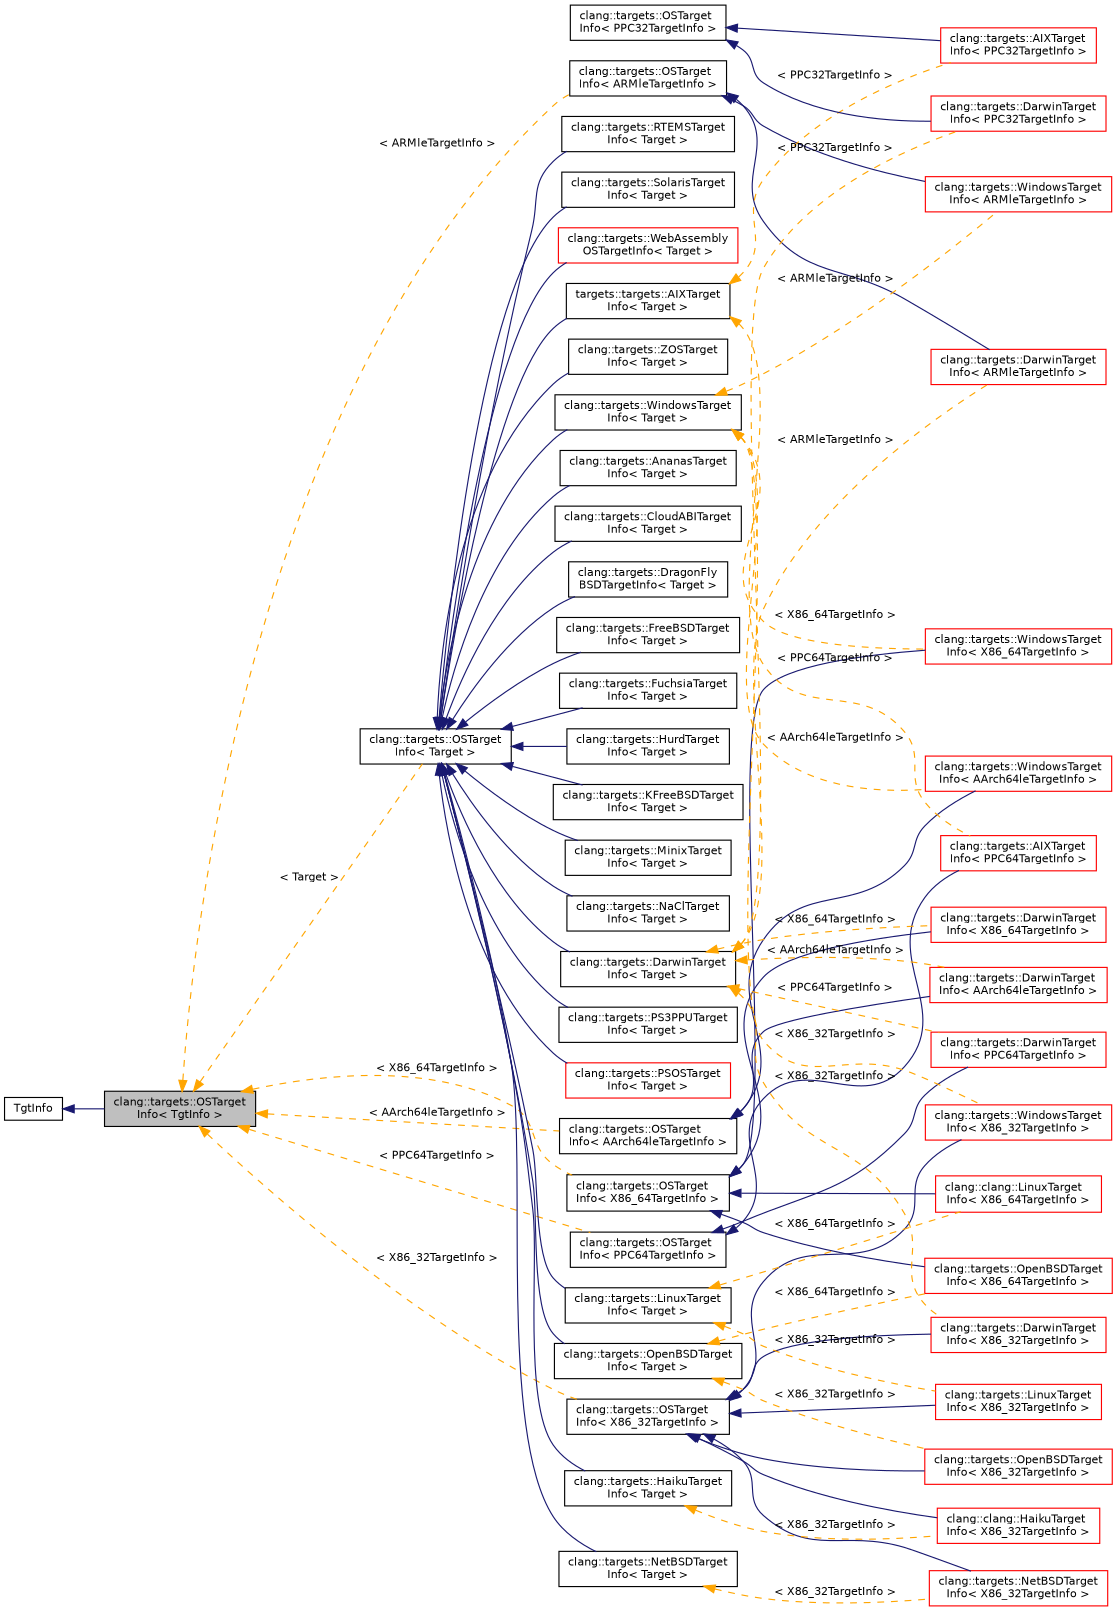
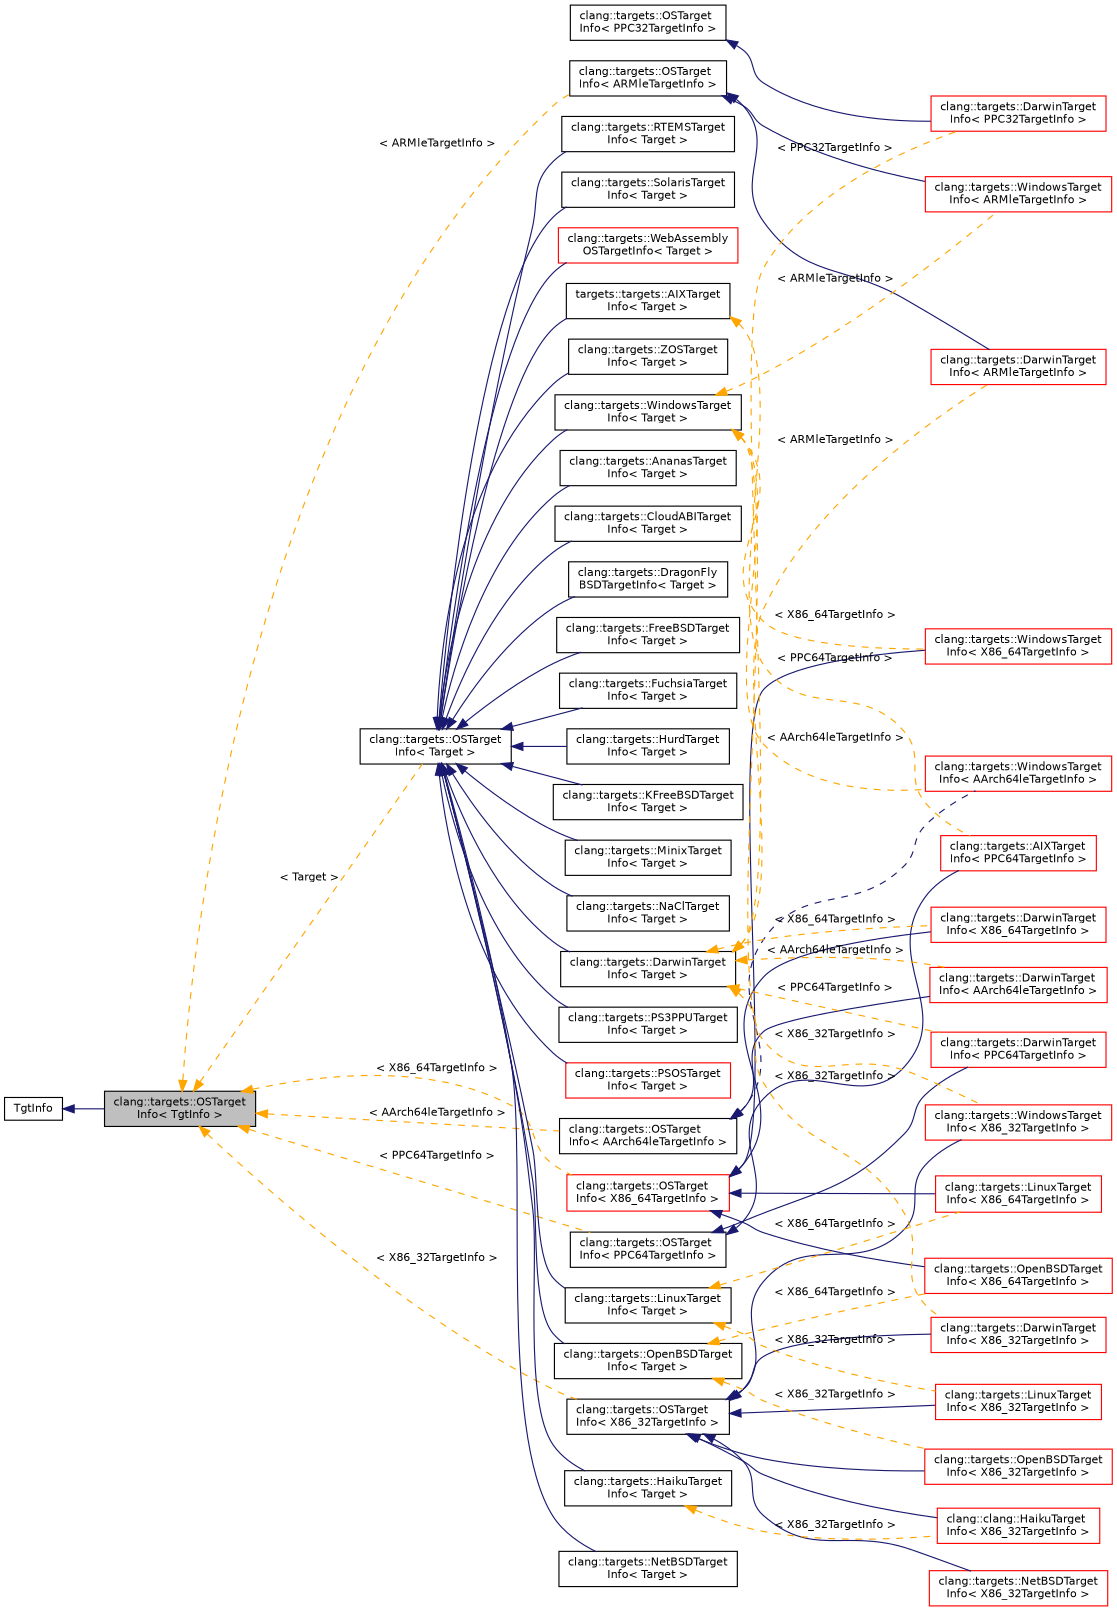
(1019, 45) -> none
(797, 910) -> (797, 910)
(648, 1193) -> (648, 1193)
(1019, 1194) -> (1019, 1194)
(822, 1603) -> none
